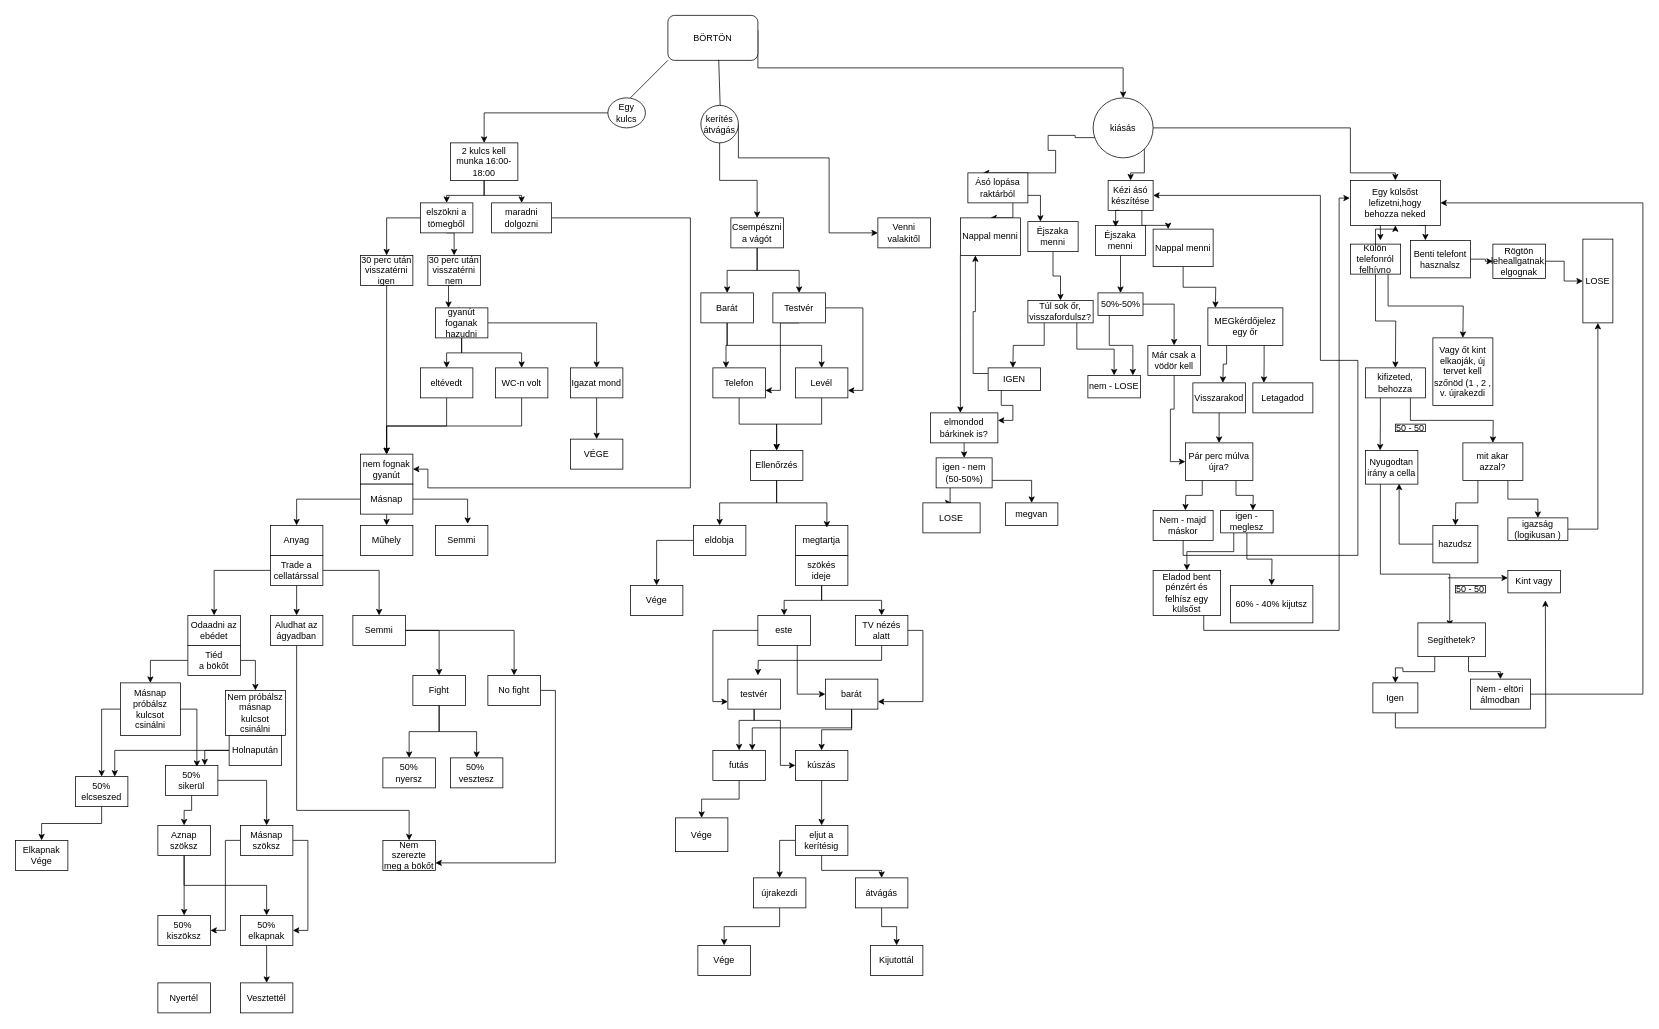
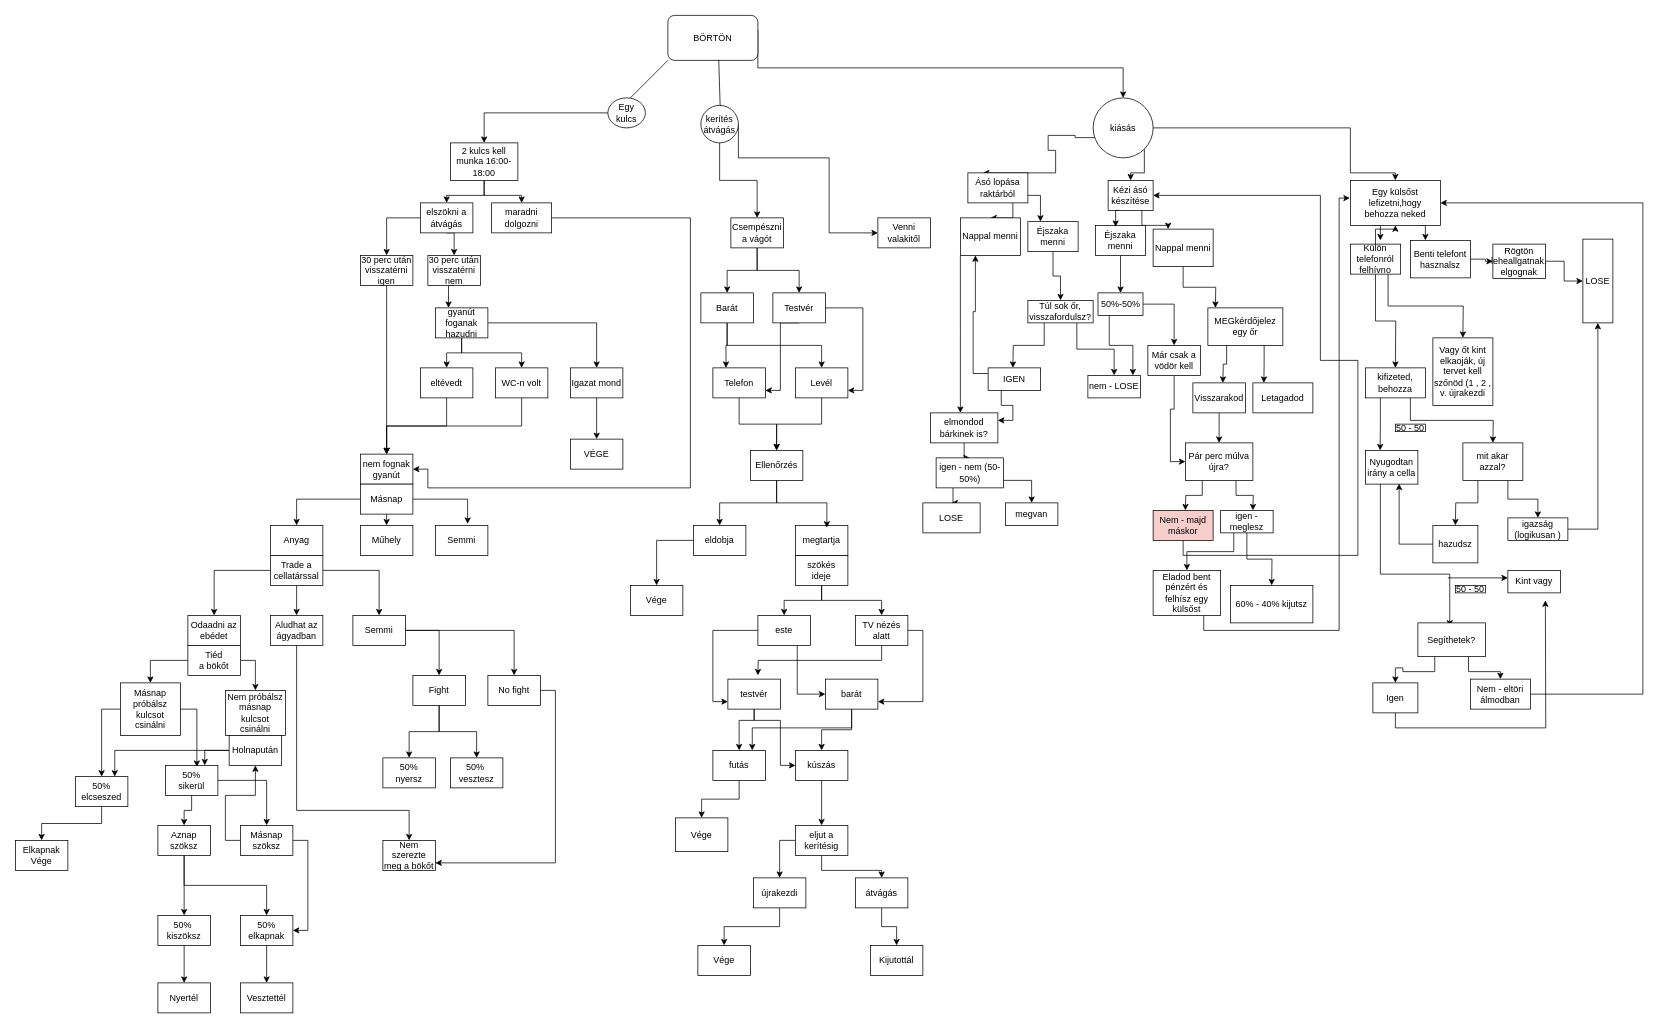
(447, 218) -> (447, 218)
(964, 473) -> (970, 473)
(1183, 525) -> (1183, 525)
(225, 889) -> (229, 795)
none -> (184, 976)
